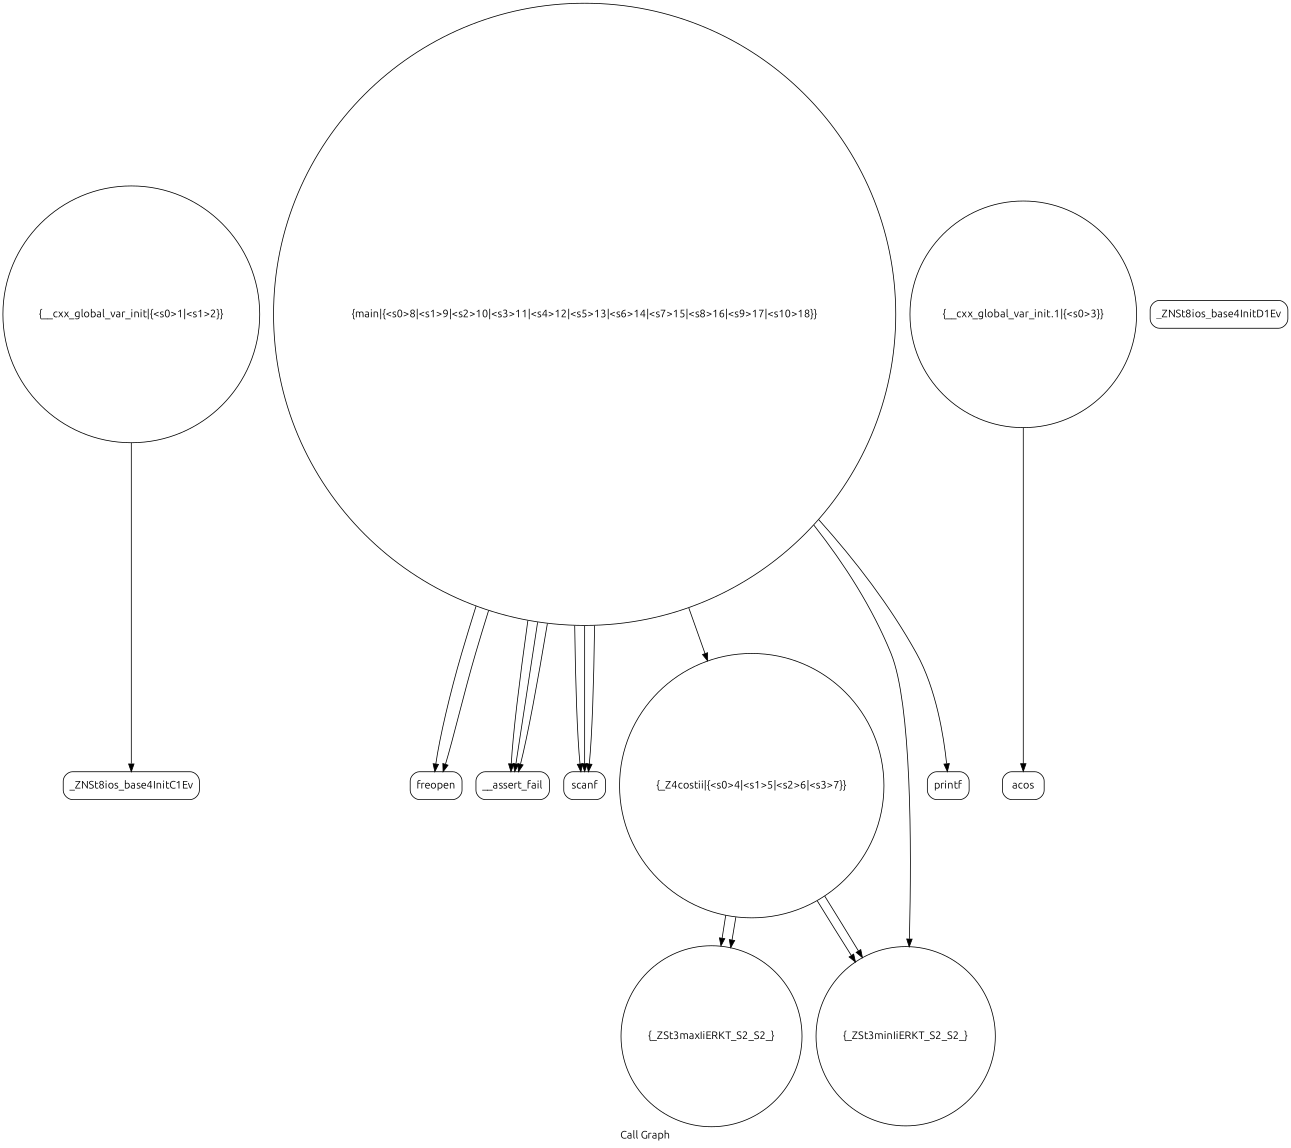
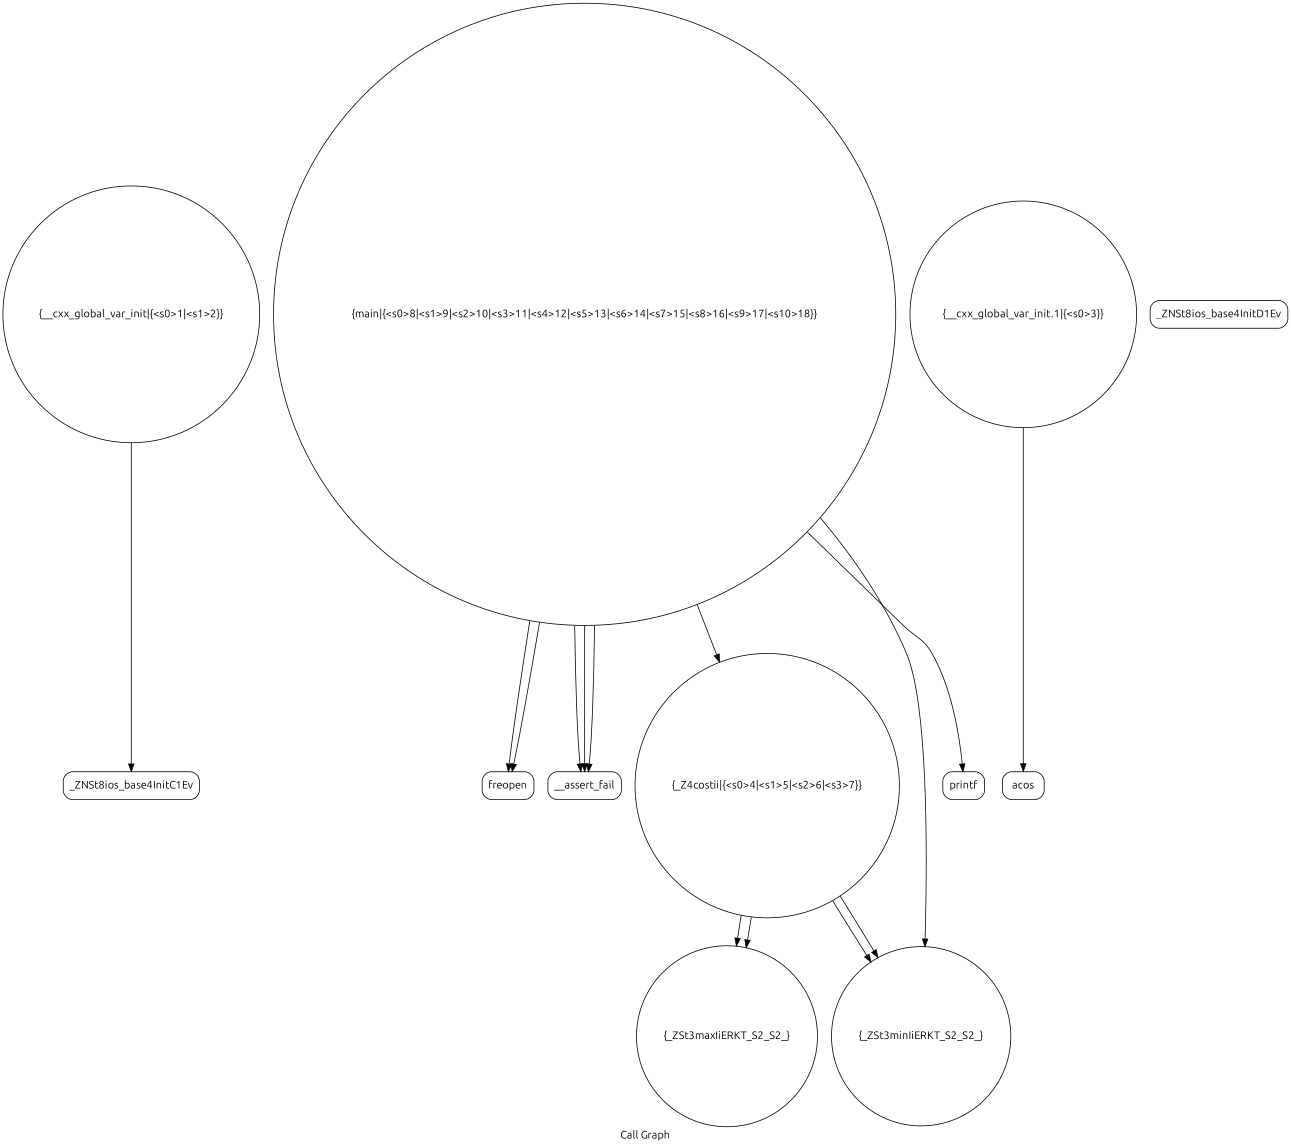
(585, 786) -> none
